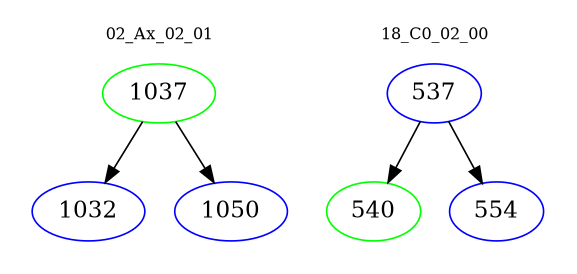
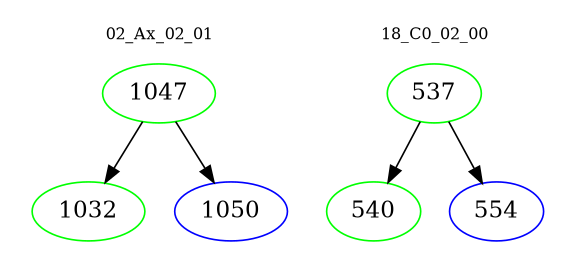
(159, 93) -> (159, 93)
(434, 93) -> (434, 93)
(88, 211) -> (88, 211)
